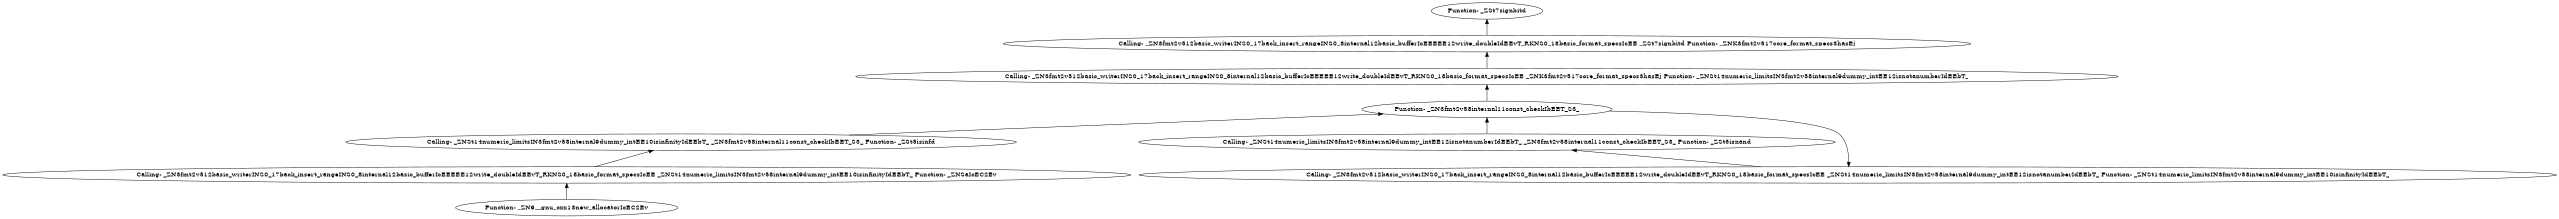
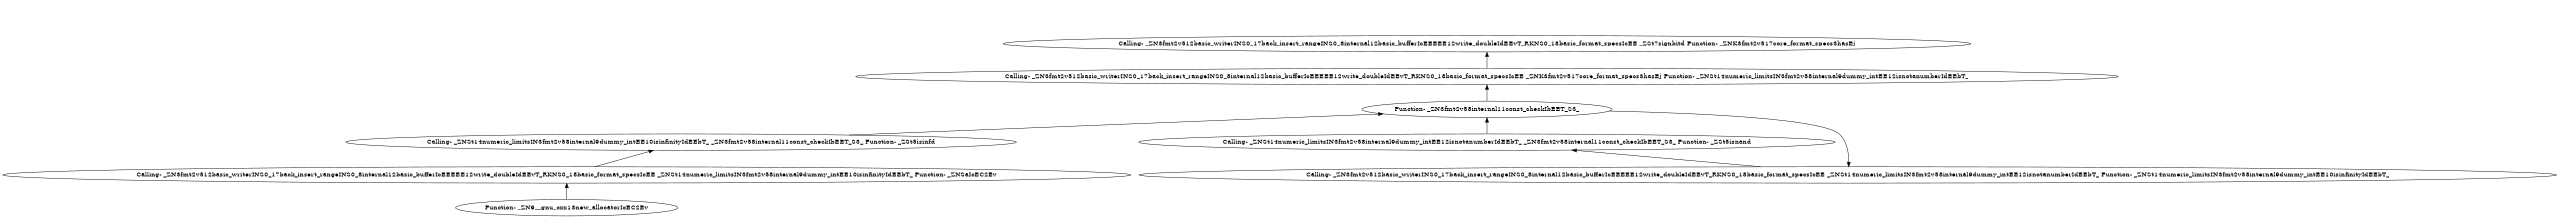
(1487, 11) -> none
